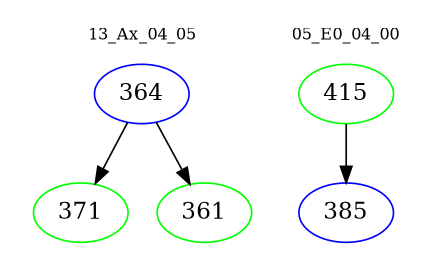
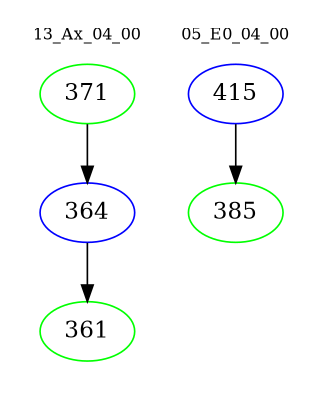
(143, 35) -> (87, 35)
(346, 94) -> (236, 94)
(115, 146) -> (87, 145)
(346, 213) -> (236, 213)
